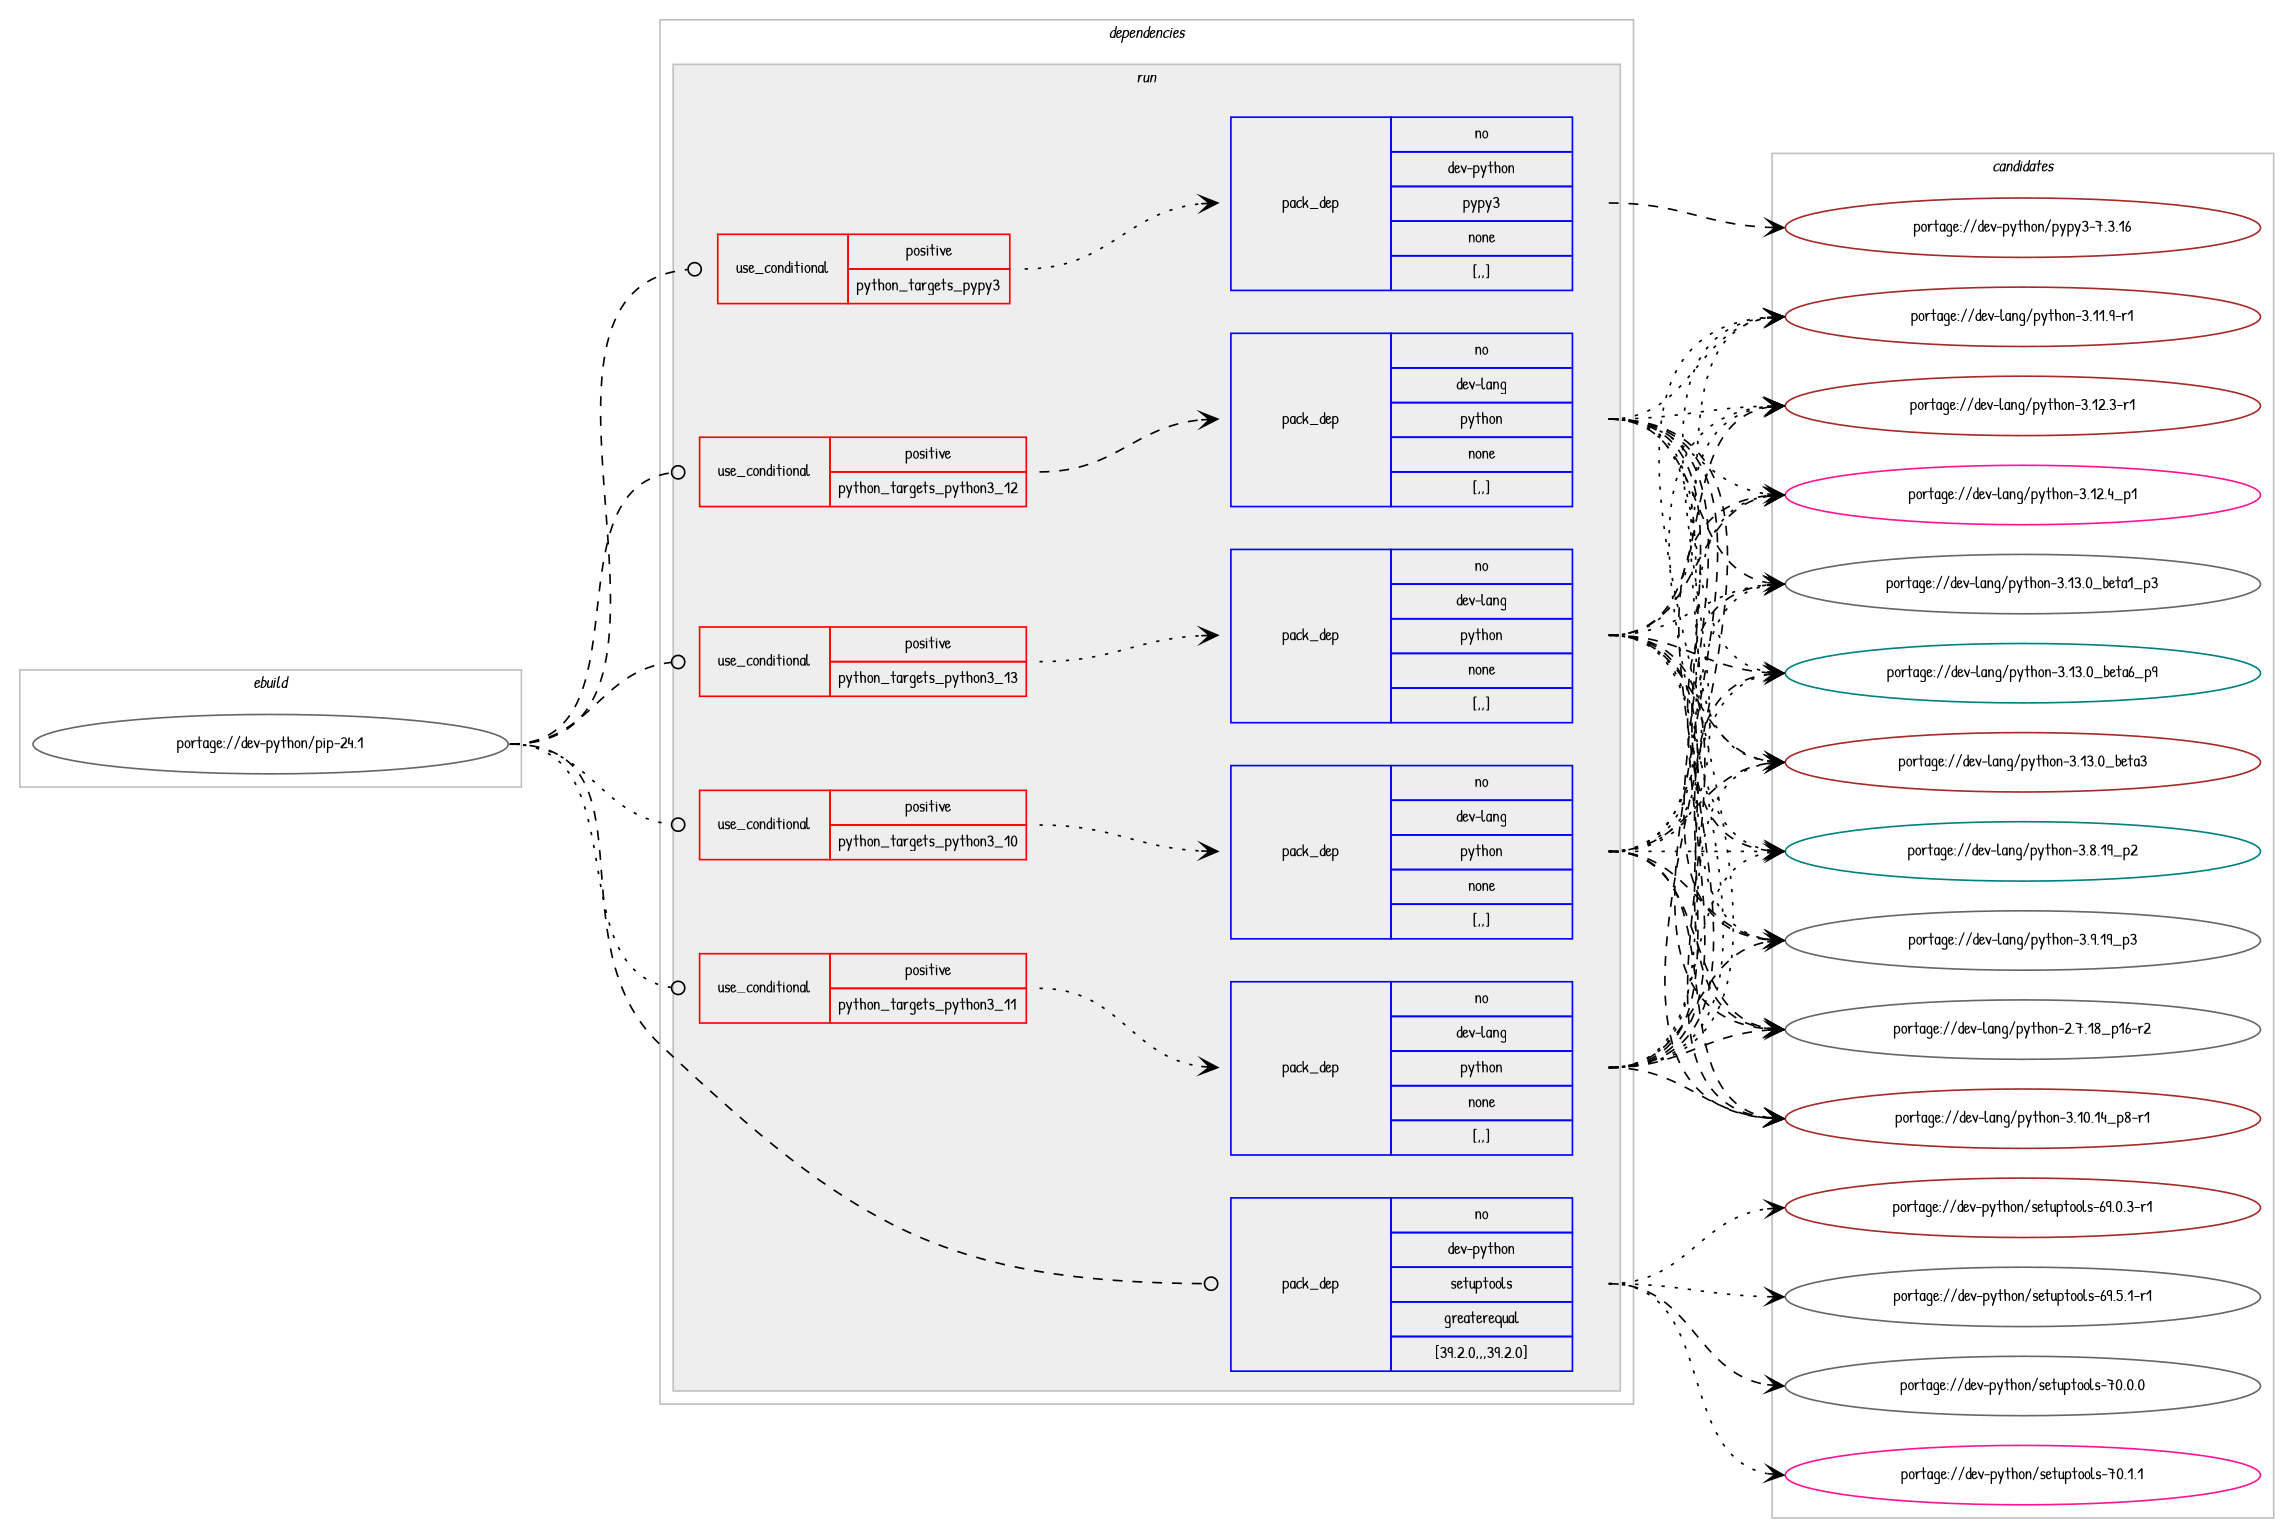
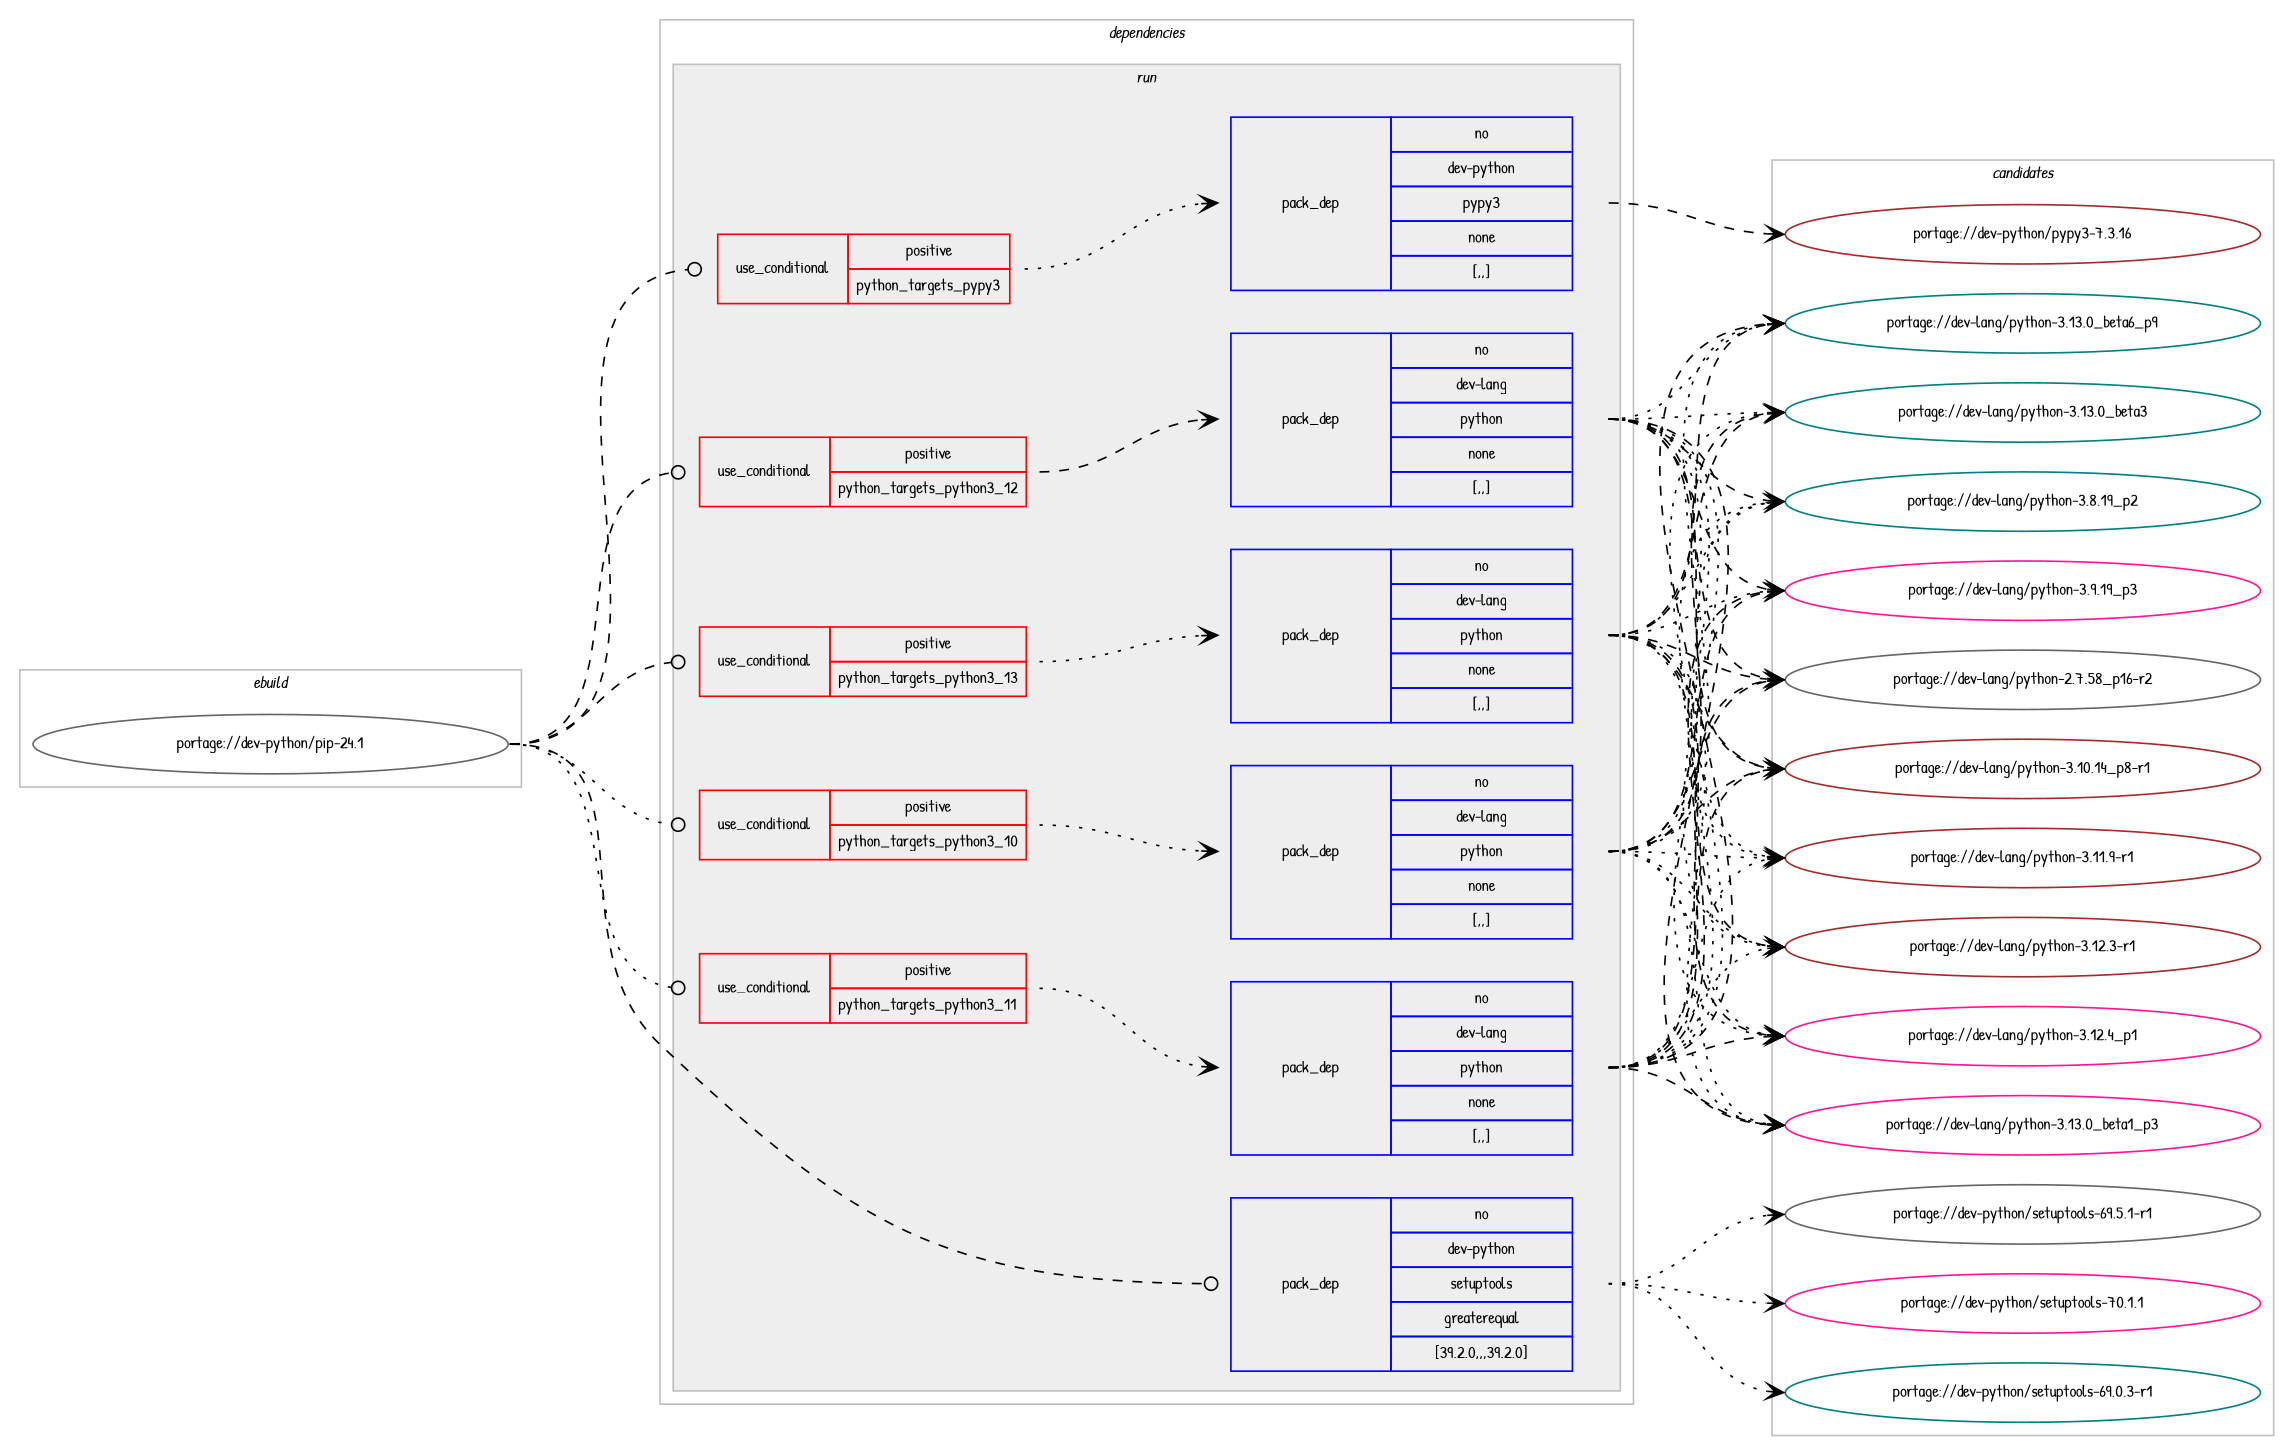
(2023, 584) -> (2023, 1125)
(2023, 762) -> (2023, 412)
(2023, 940) -> (2023, 591)
(2023, 1030) -> (2023, 680)
(2023, 1208) -> (2023, 1393)
(2023, 1386) -> none
